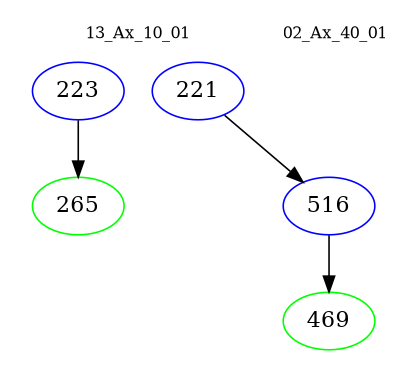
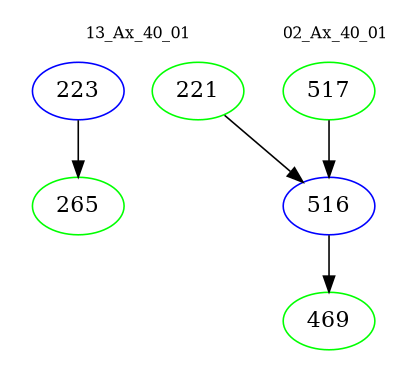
(138, 34) -> (138, 34)
(198, 91) -> (198, 91)
none -> (329, 91)
